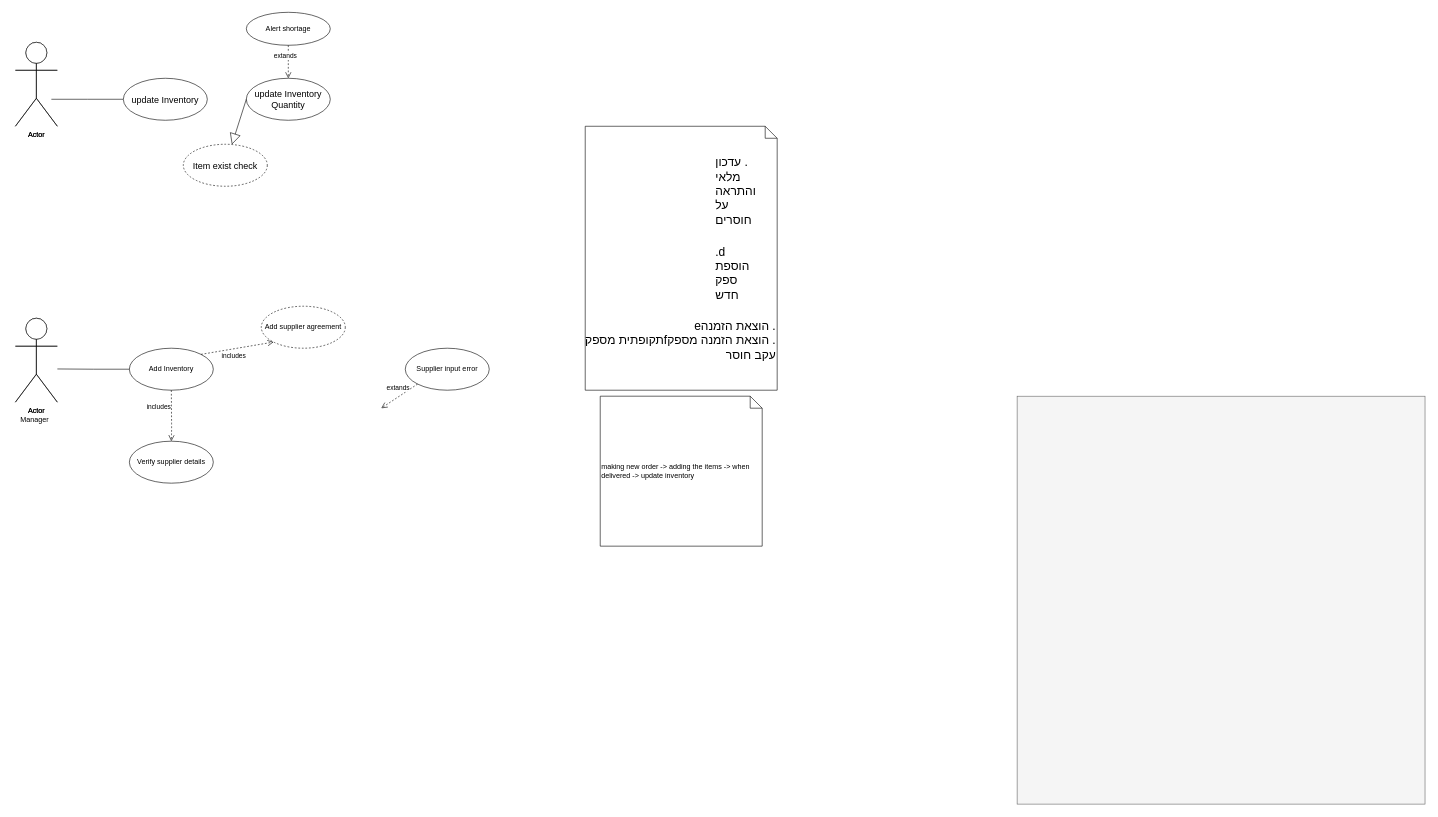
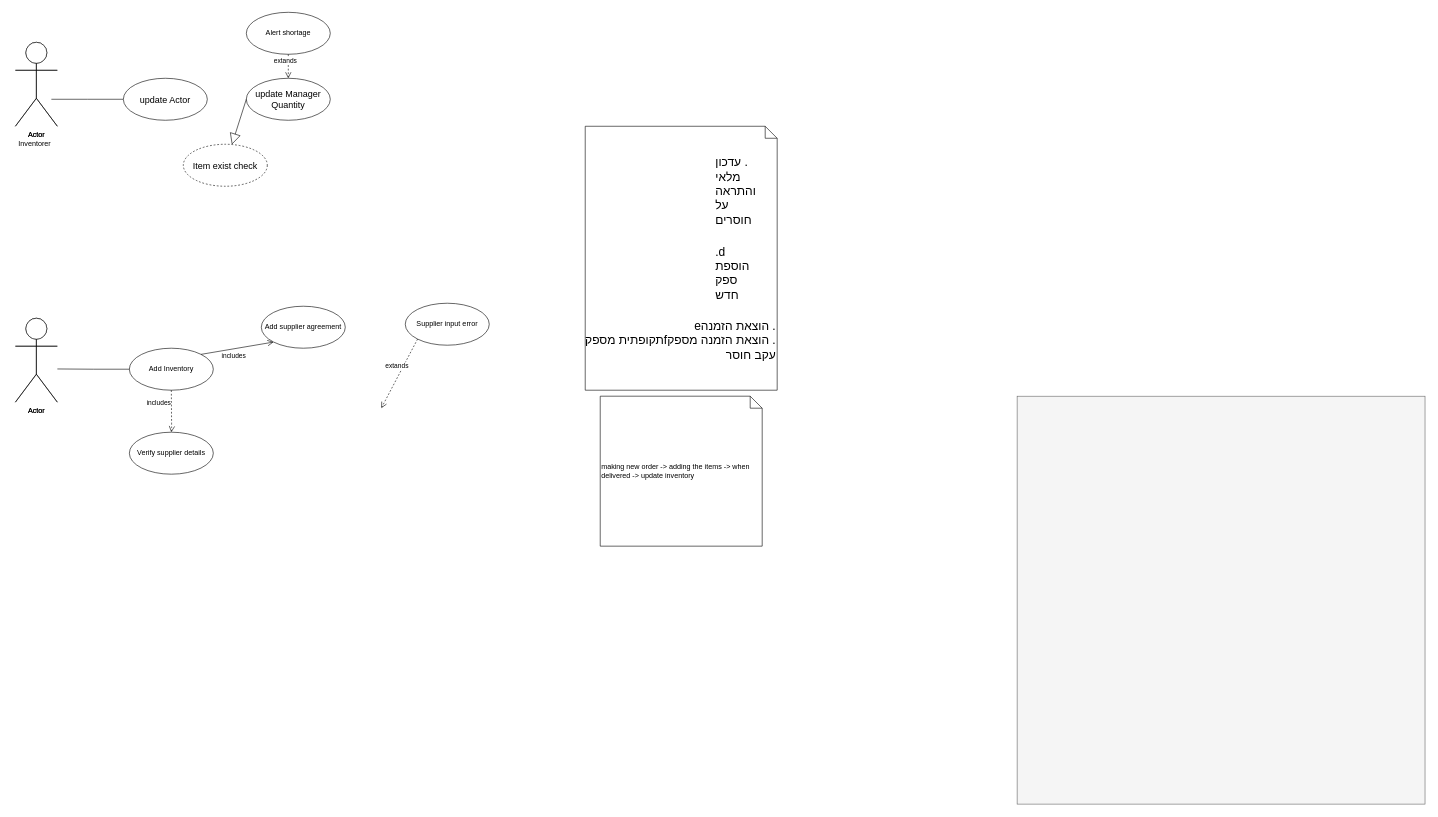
(288, 29) -> (288, 33)
(165, 99) -> (165, 99)
(288, 99) -> (288, 99)
none -> (35, 144)
(303, 327) -> (303, 327)
(237, 348) -> (237, 348)
(447, 369) -> (447, 324)
(35, 420) -> none
(171, 462) -> (171, 453)
